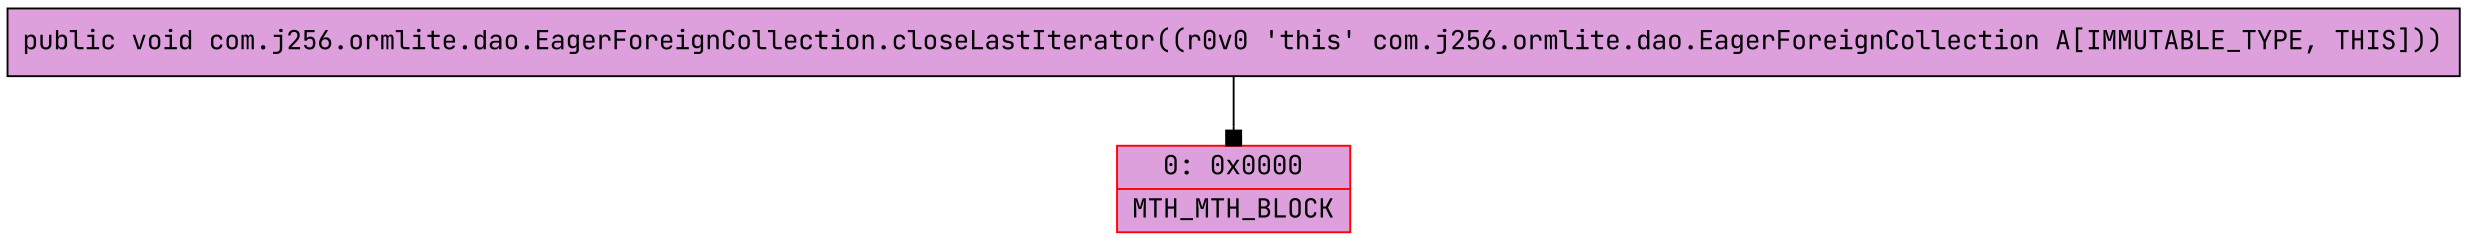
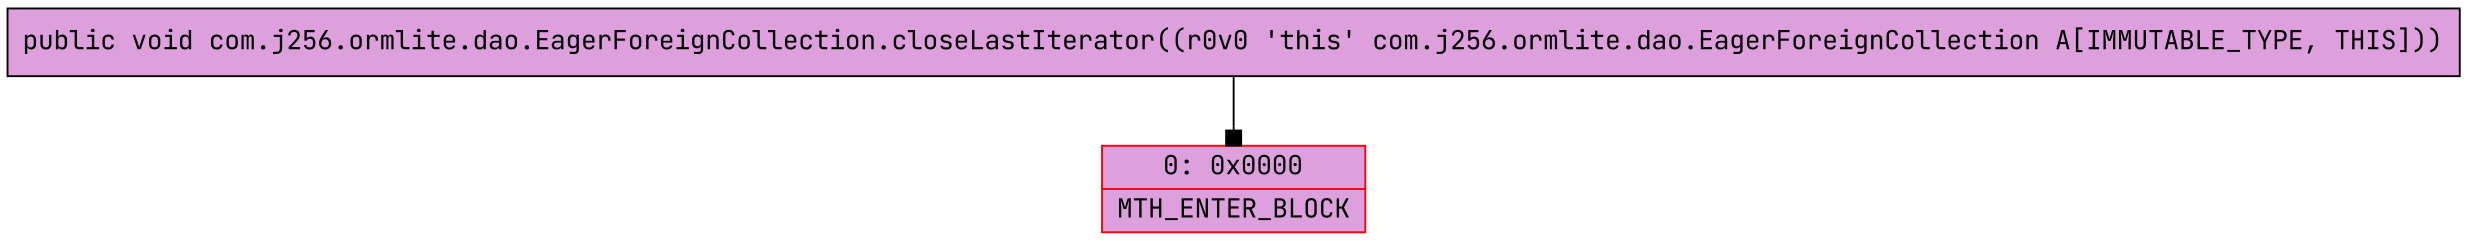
(1234, 210) -> (1234, 210)
